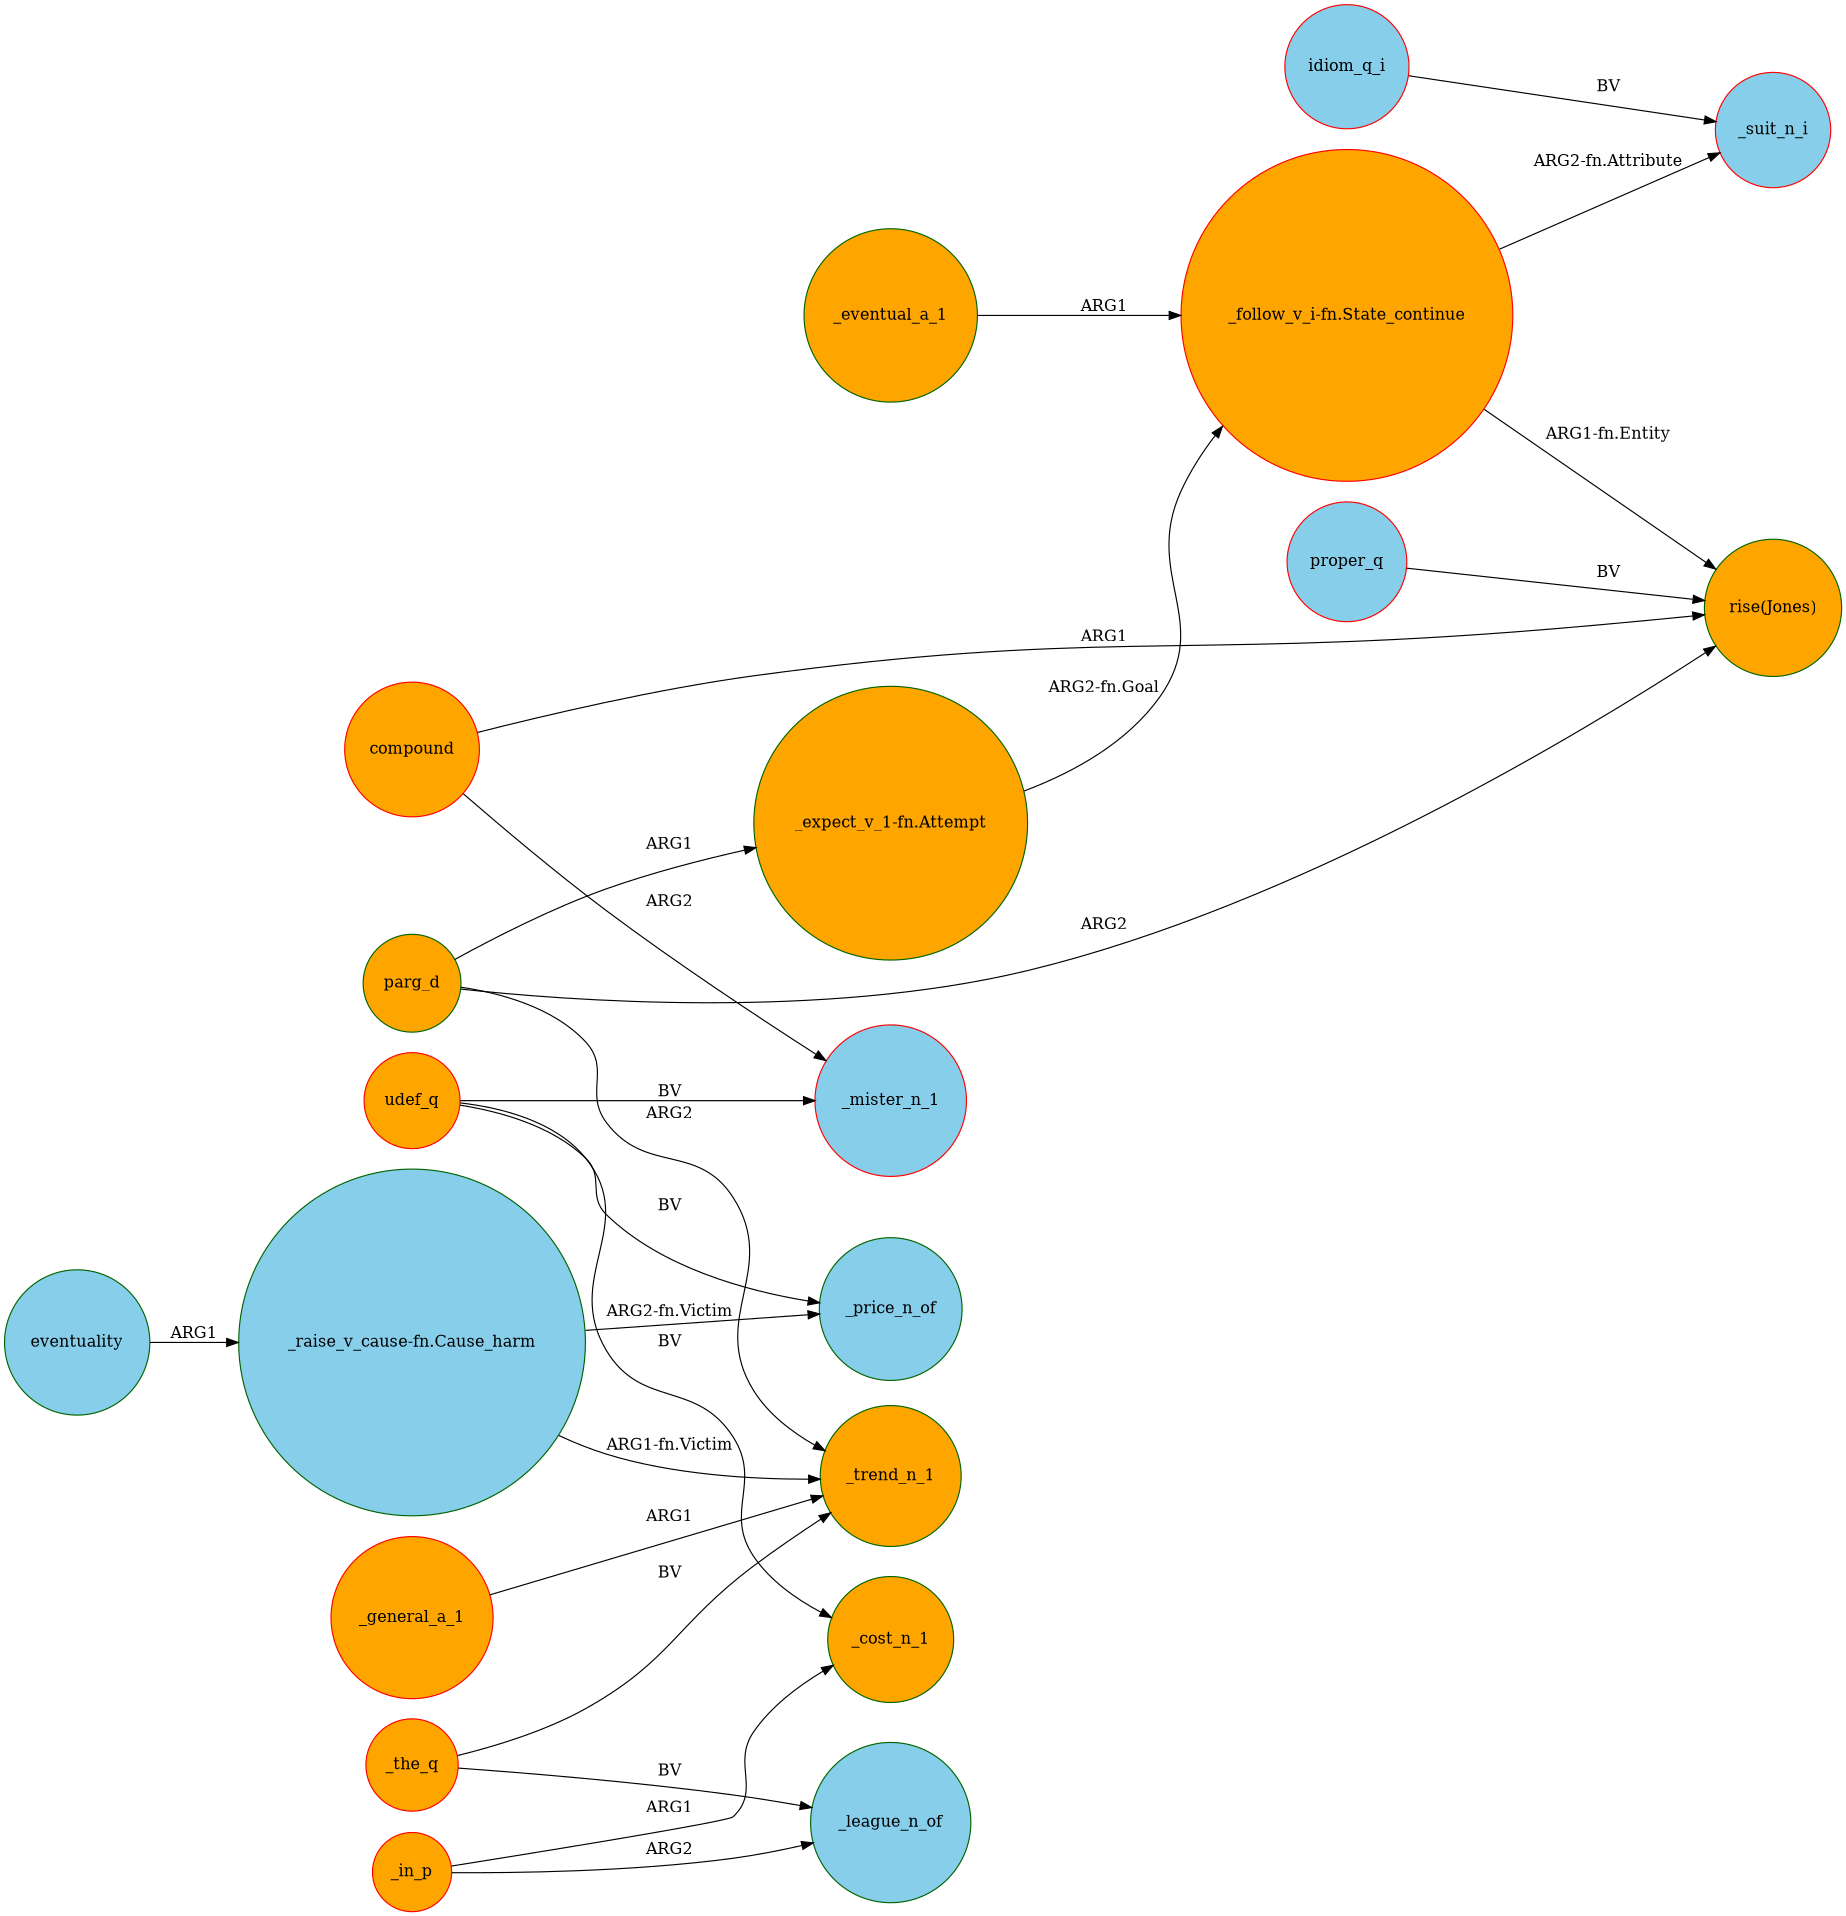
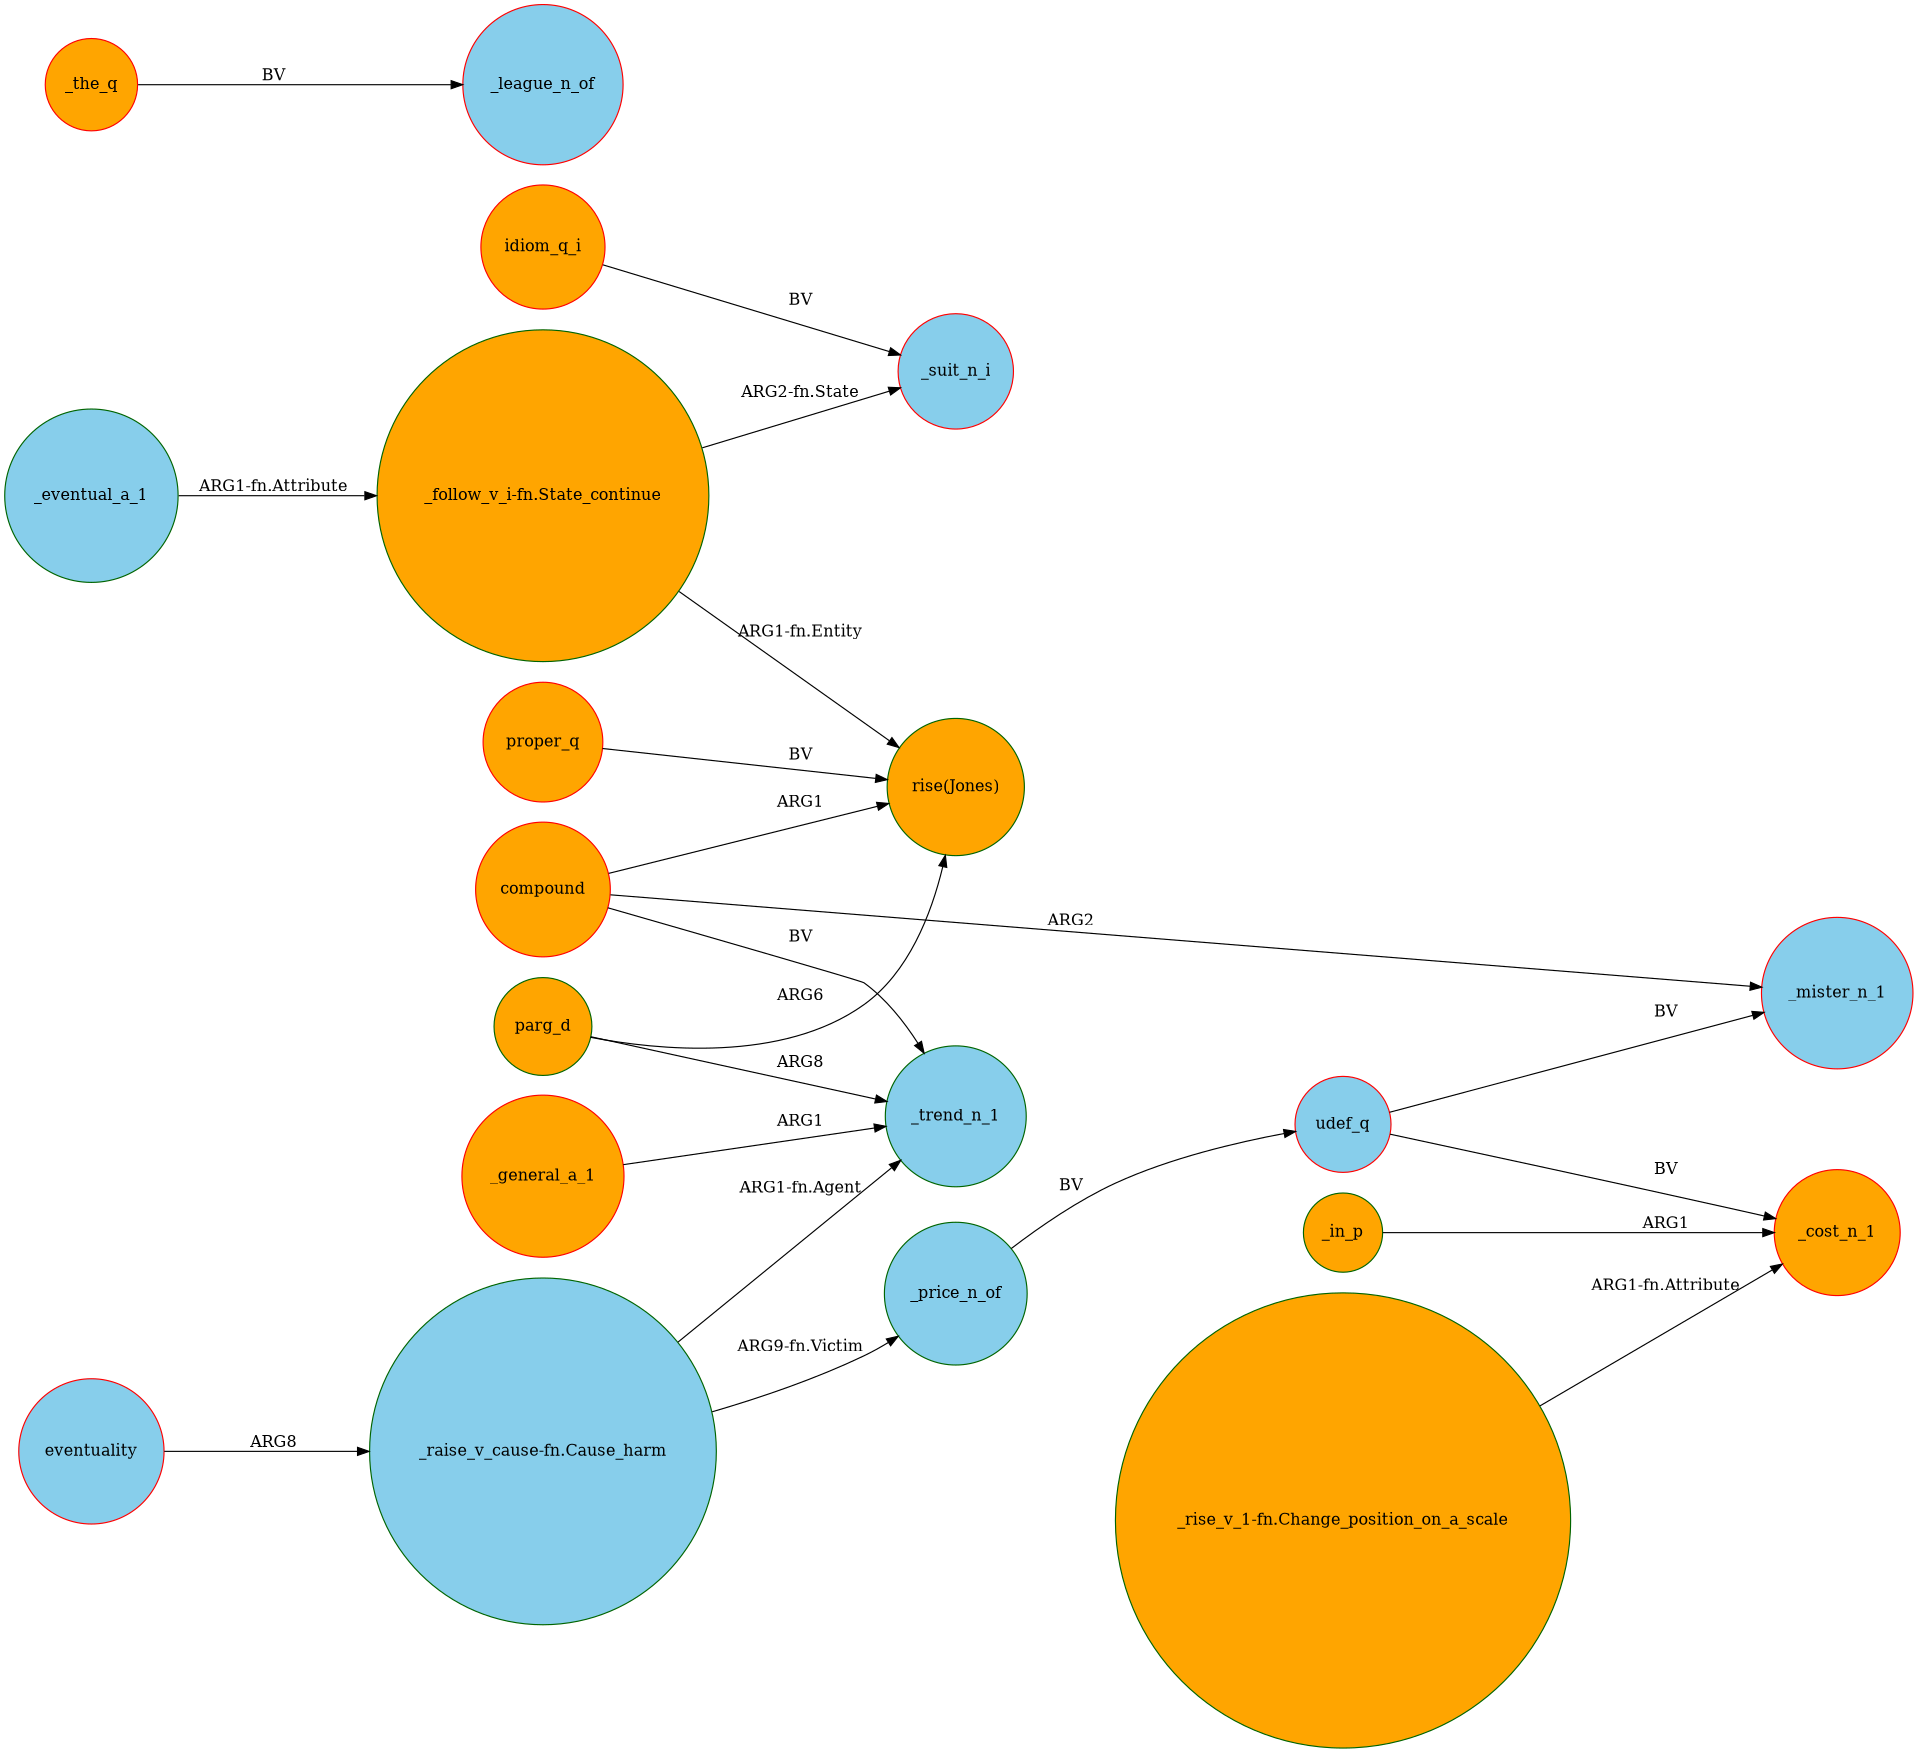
(1347, 67) -> (543, 247)
(1609, 162) -> (801, 393)
(1104, 307) -> (274, 487)
(891, 315) -> (91, 496)
(1347, 315) -> (543, 496)
(1347, 562) -> (543, 742)
(891, 823) -> none
(1104, 925) -> (801, 996)
(412, 1101) -> (1343, 1124)
(670, 1114) -> (801, 1063)
(615, 1222) -> (1140, 1173)
(670, 1312) -> (801, 1347)
(194, 1334) -> (274, 1443)
(77, 1342) -> (91, 1451)
(670, 1446) -> (801, 1188)
(891, 1476) -> (956, 1116)
none -> (1343, 1520)
(891, 1640) -> (1837, 1233)
(653, 1660) -> (775, 956)
(891, 1823) -> (543, 85)
(628, 1868) -> none
(412, 1872) -> (1343, 1233)
